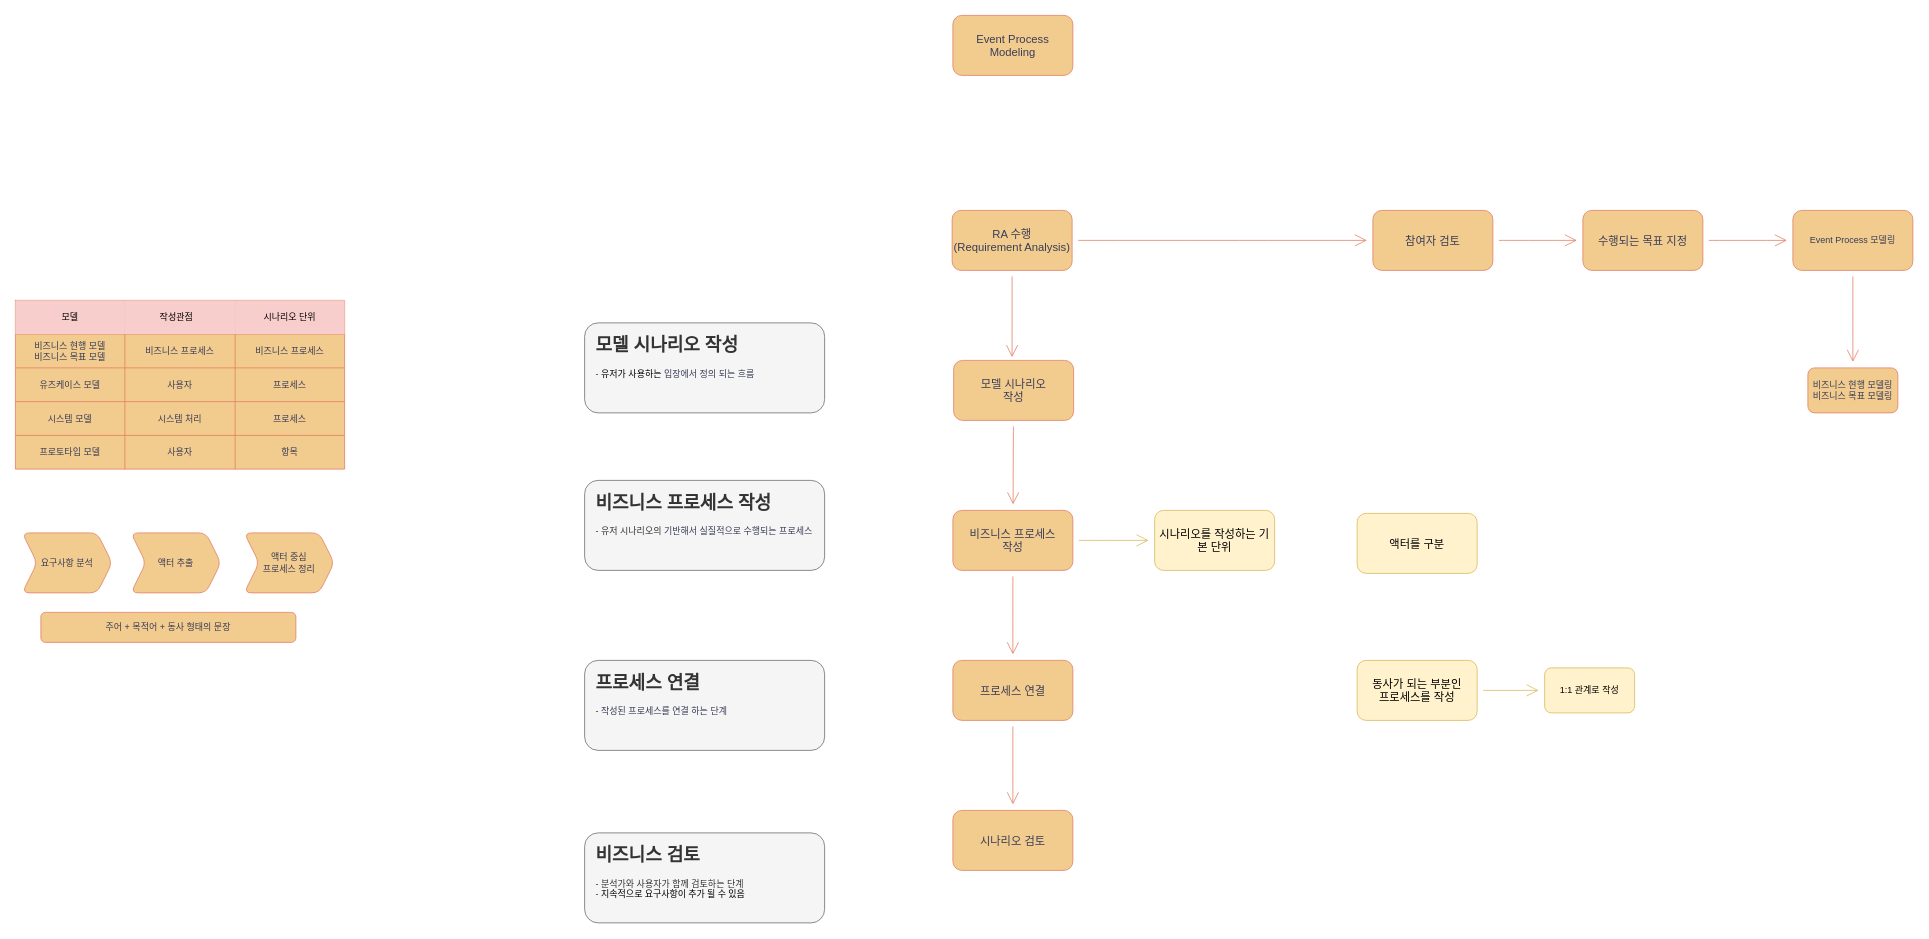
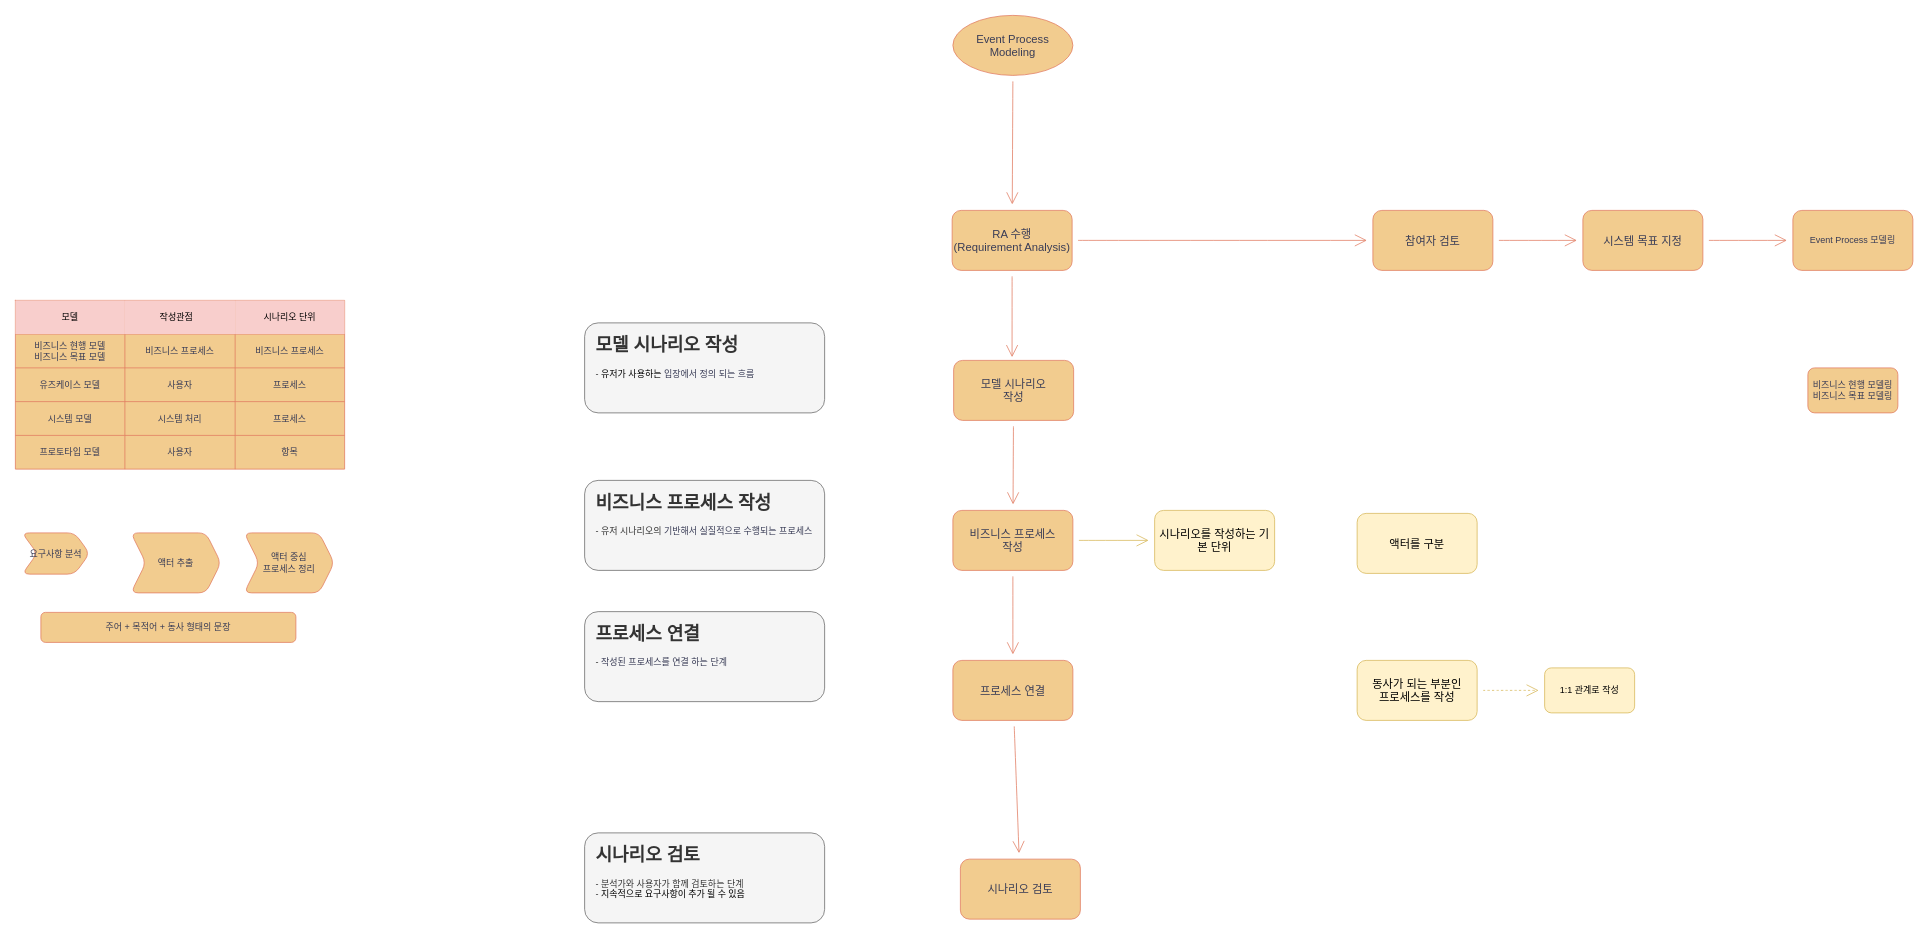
(1013, 45) -> (1013, 45)
none -> (1013, 143)
(1643, 240) -> (1643, 240)
(1853, 318) -> none
(67, 563) -> (56, 554)
(1512, 690) -> (1512, 690)
(705, 705) -> (705, 657)
(1013, 840) -> (1020, 889)
(705, 849) -> (705, 849)
